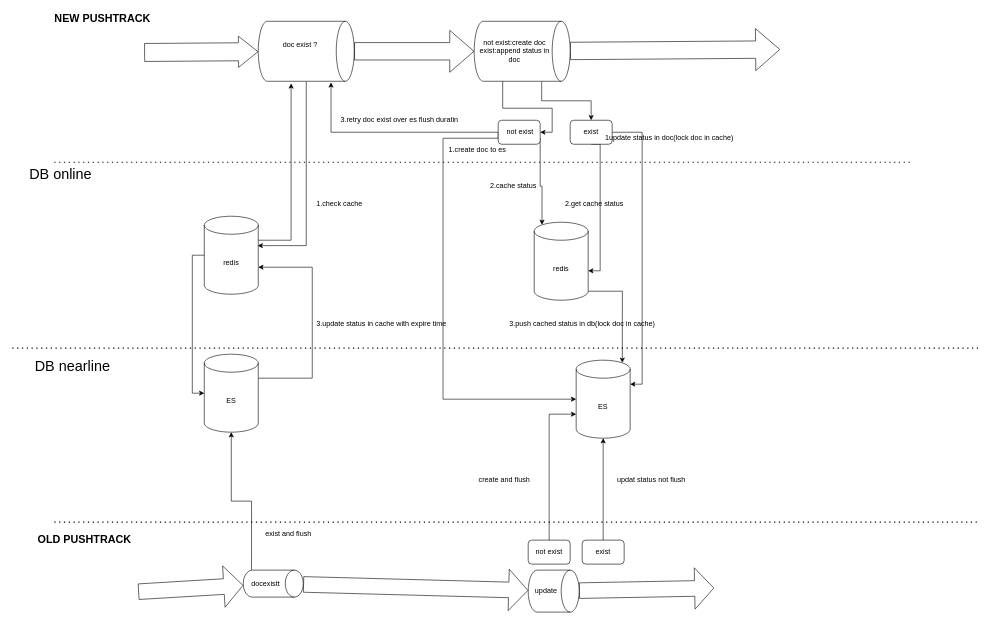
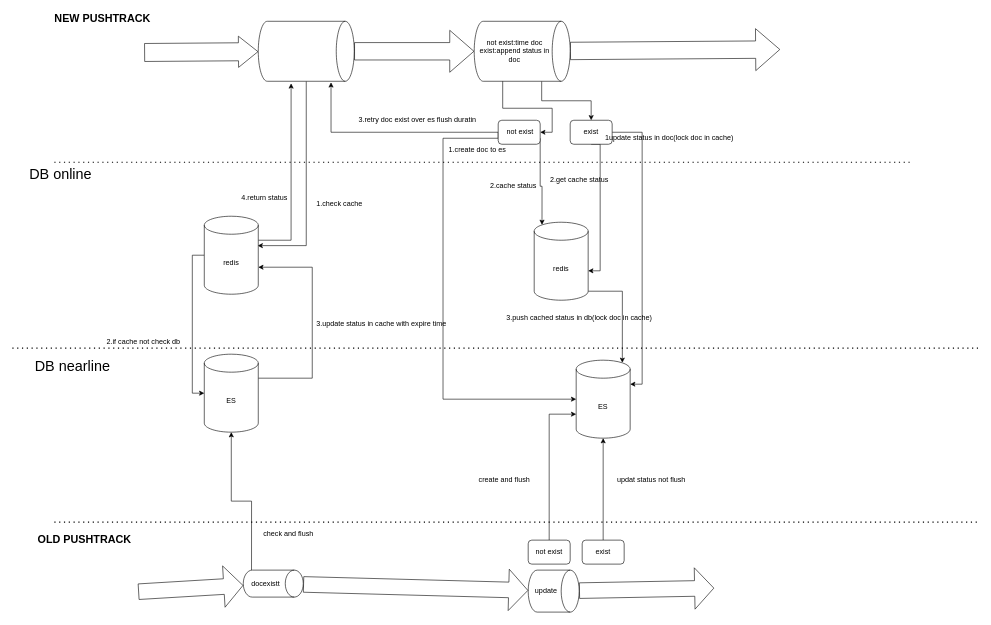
(300, 45) -> none
(515, 51) -> (515, 51)
(399, 120) -> (417, 120)
none -> (264, 198)
(594, 204) -> (579, 180)
(582, 324) -> (579, 318)
none -> (144, 342)
(289, 534) -> (289, 534)
